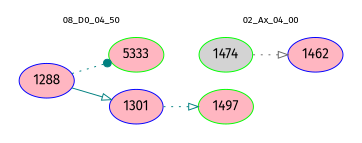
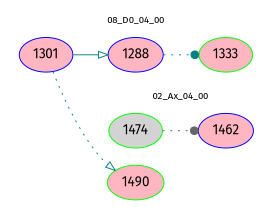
(91, 21) -> (136, 21)
(136, 55) -> (226, 55)
(266, 55) -> (176, 131)
(87, 92) -> (86, 55)
(226, 107) -> (136, 183)
